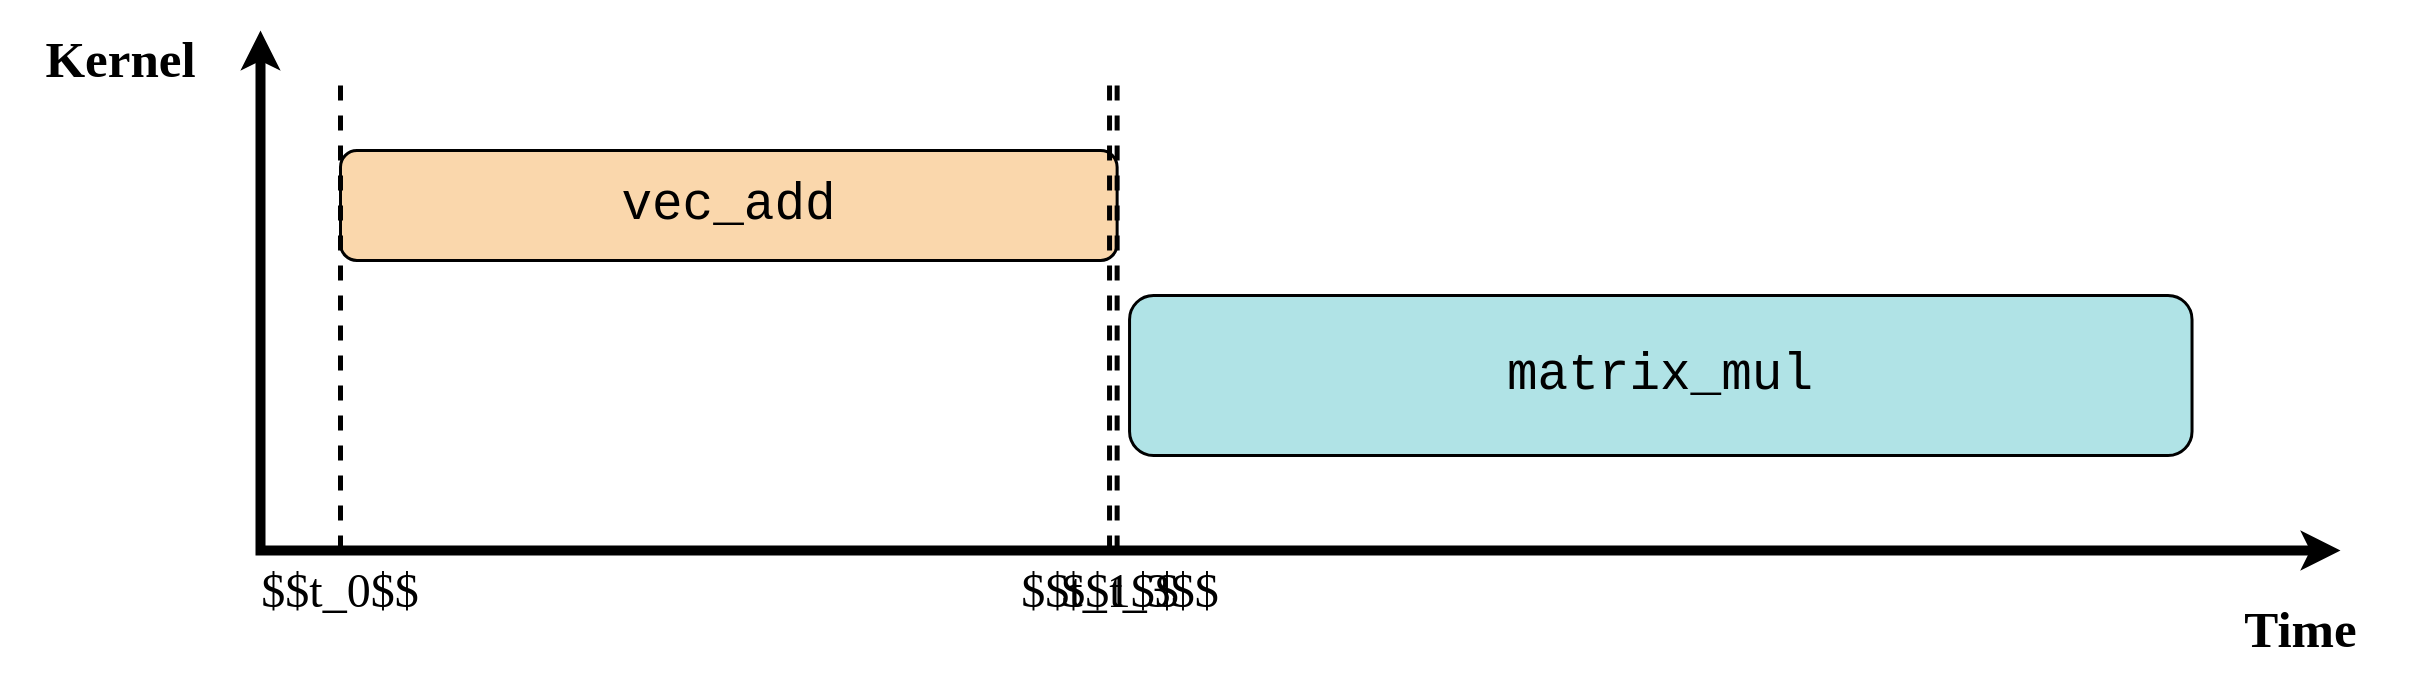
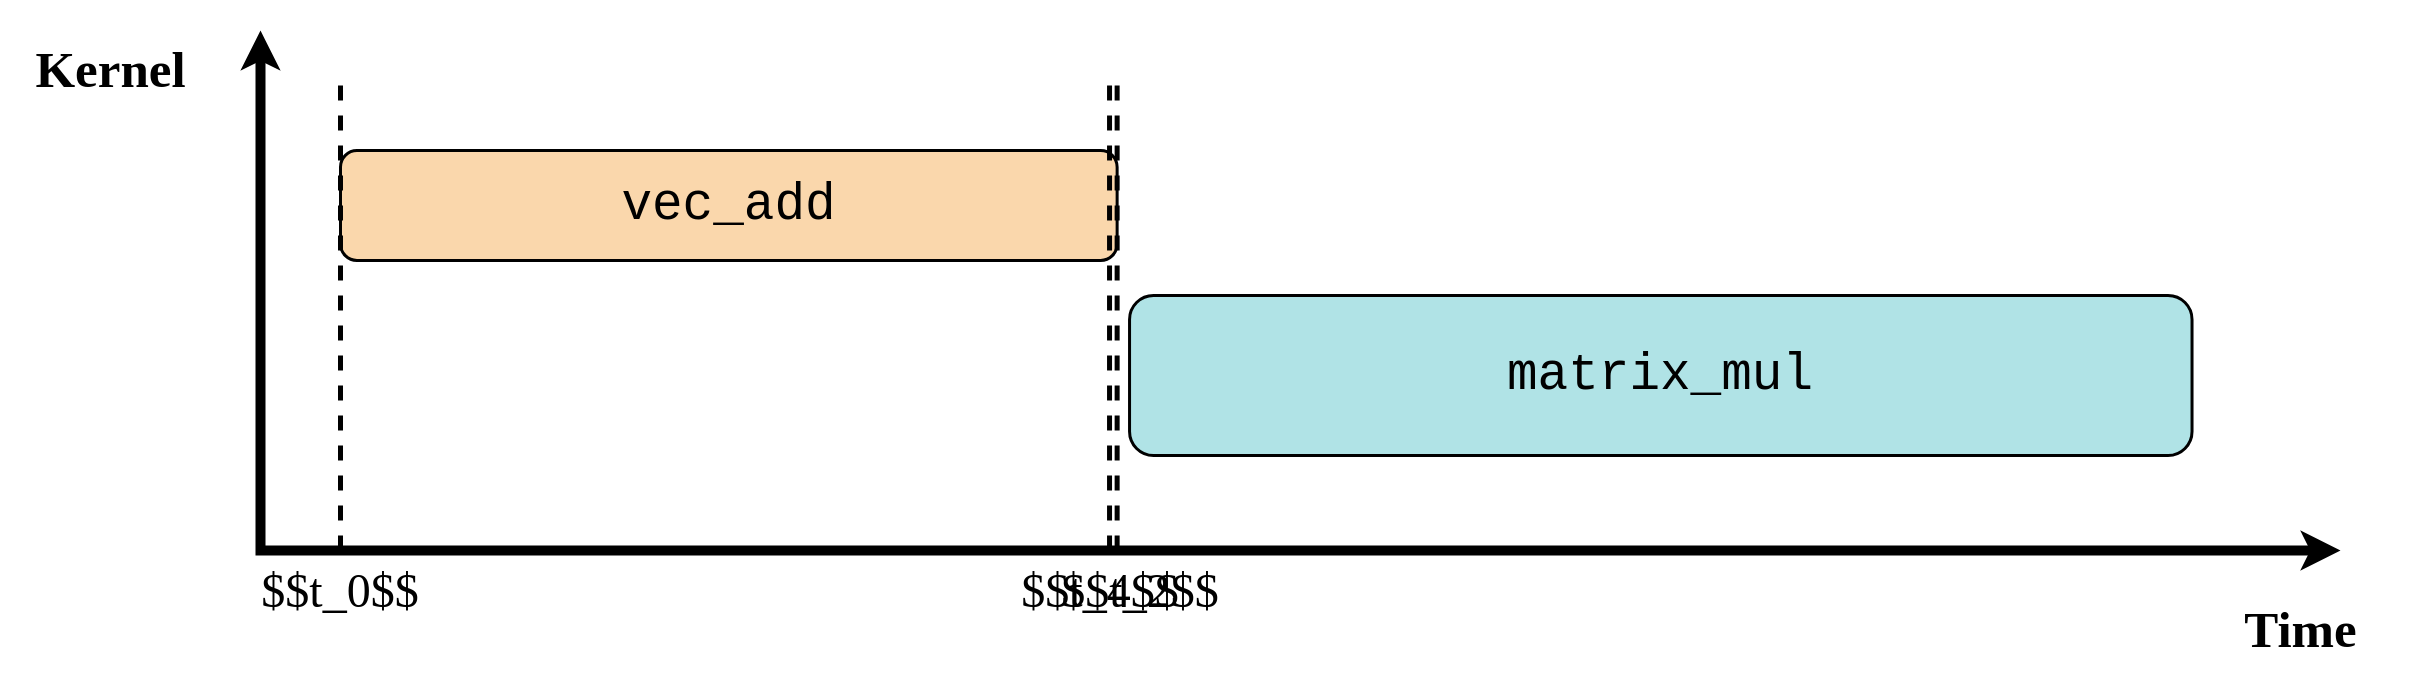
(121, 61) -> (111, 71)
(1101, 591) -> (1101, 591)
(1141, 591) -> (1141, 591)
